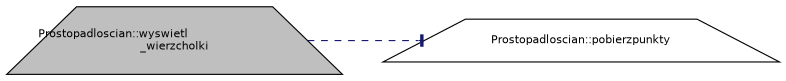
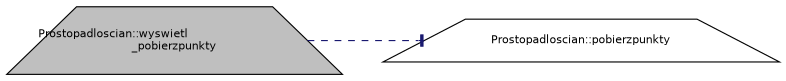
(175, 41) -> (175, 41)
